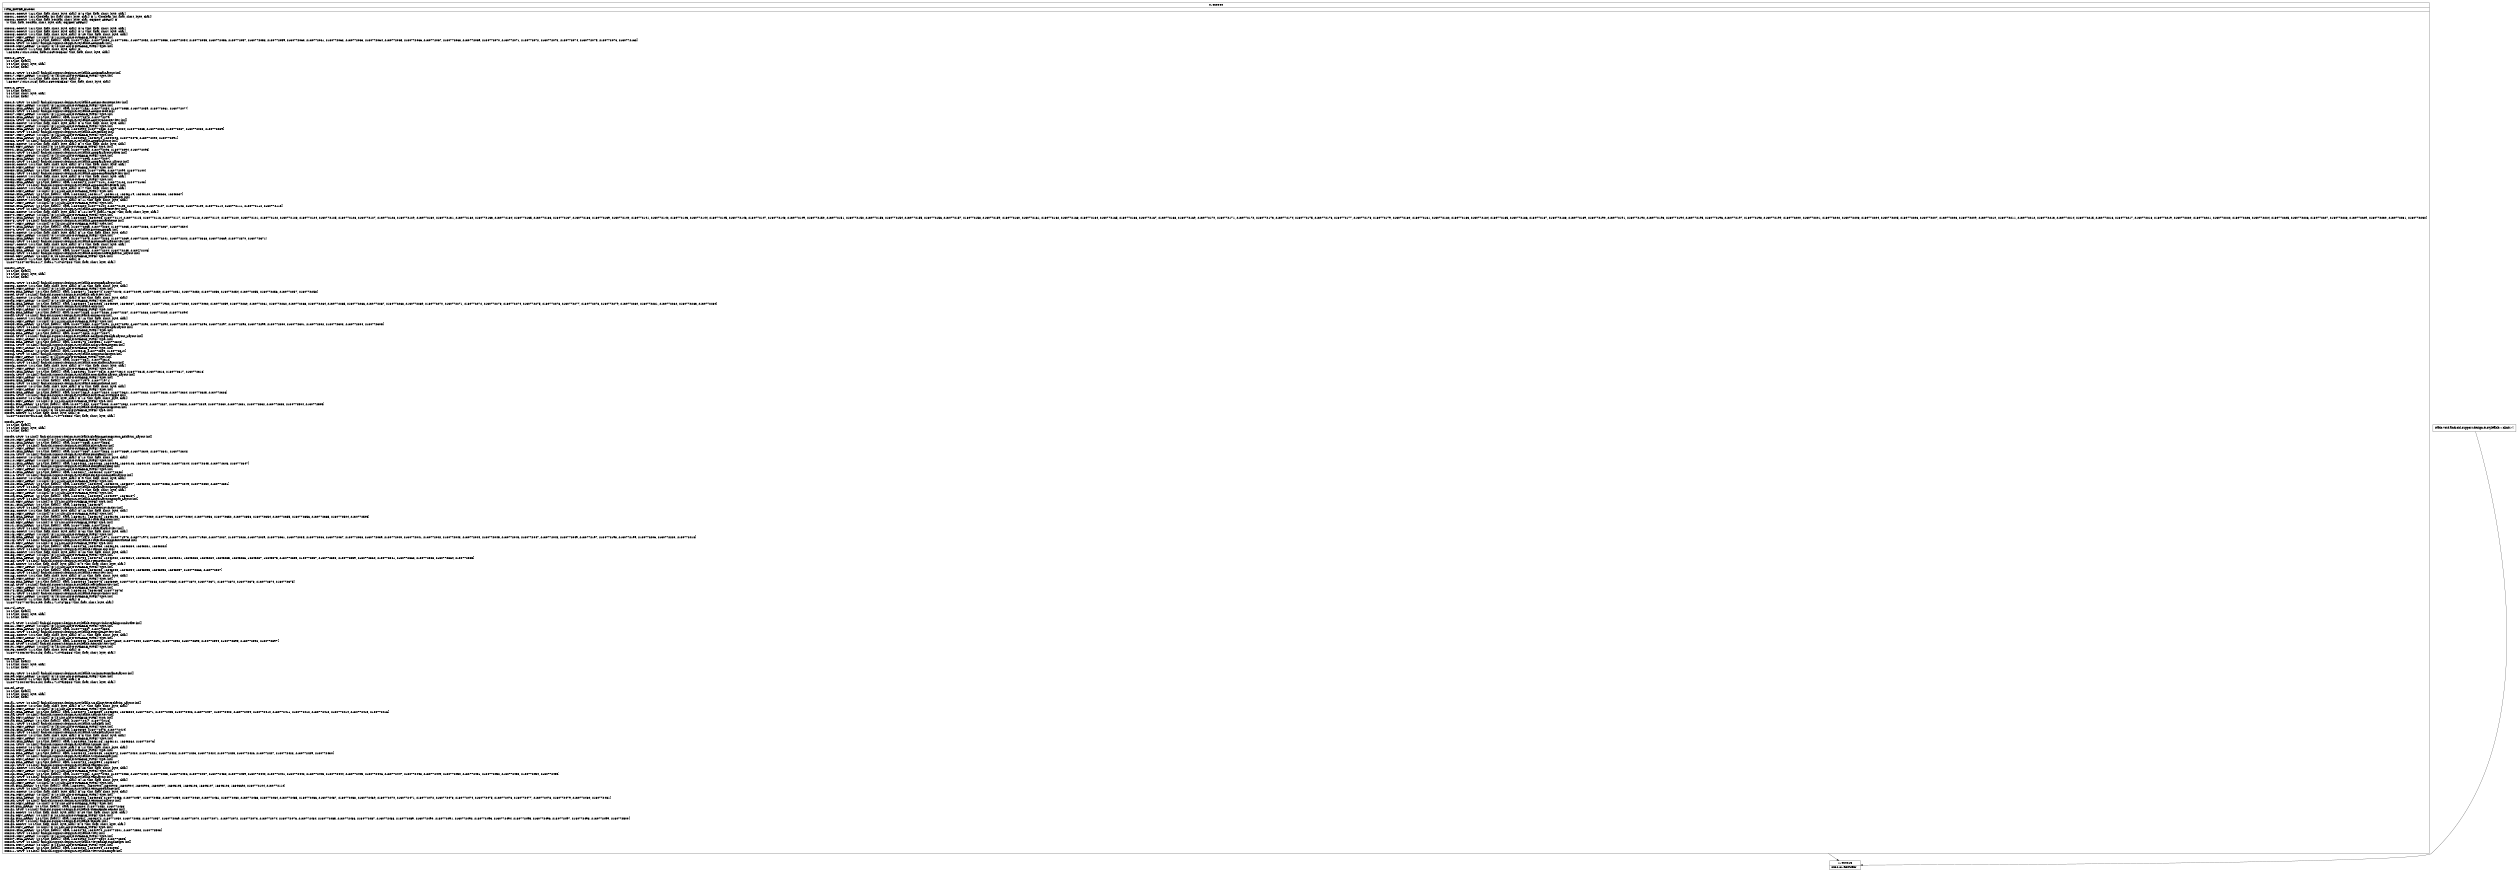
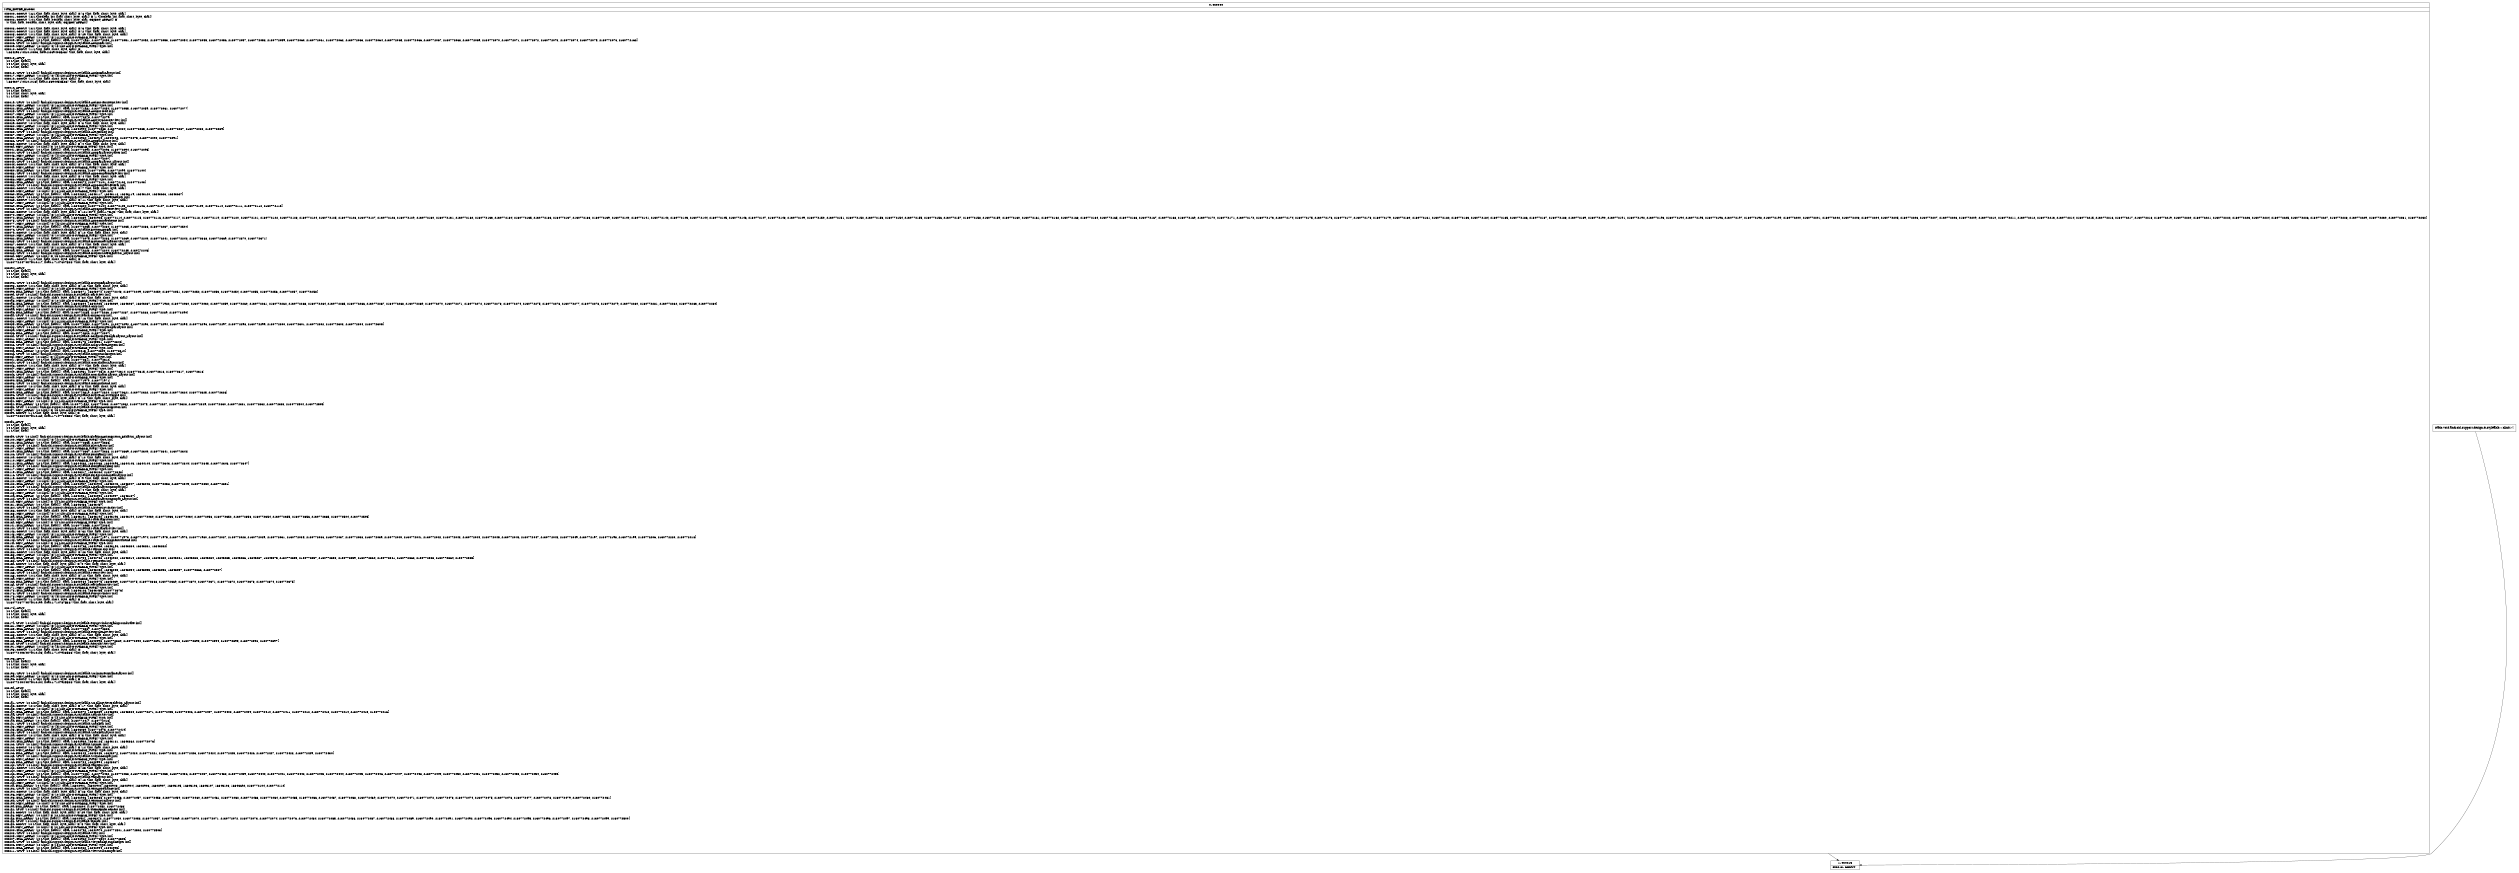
(1845, 867) -> (1845, 867)
